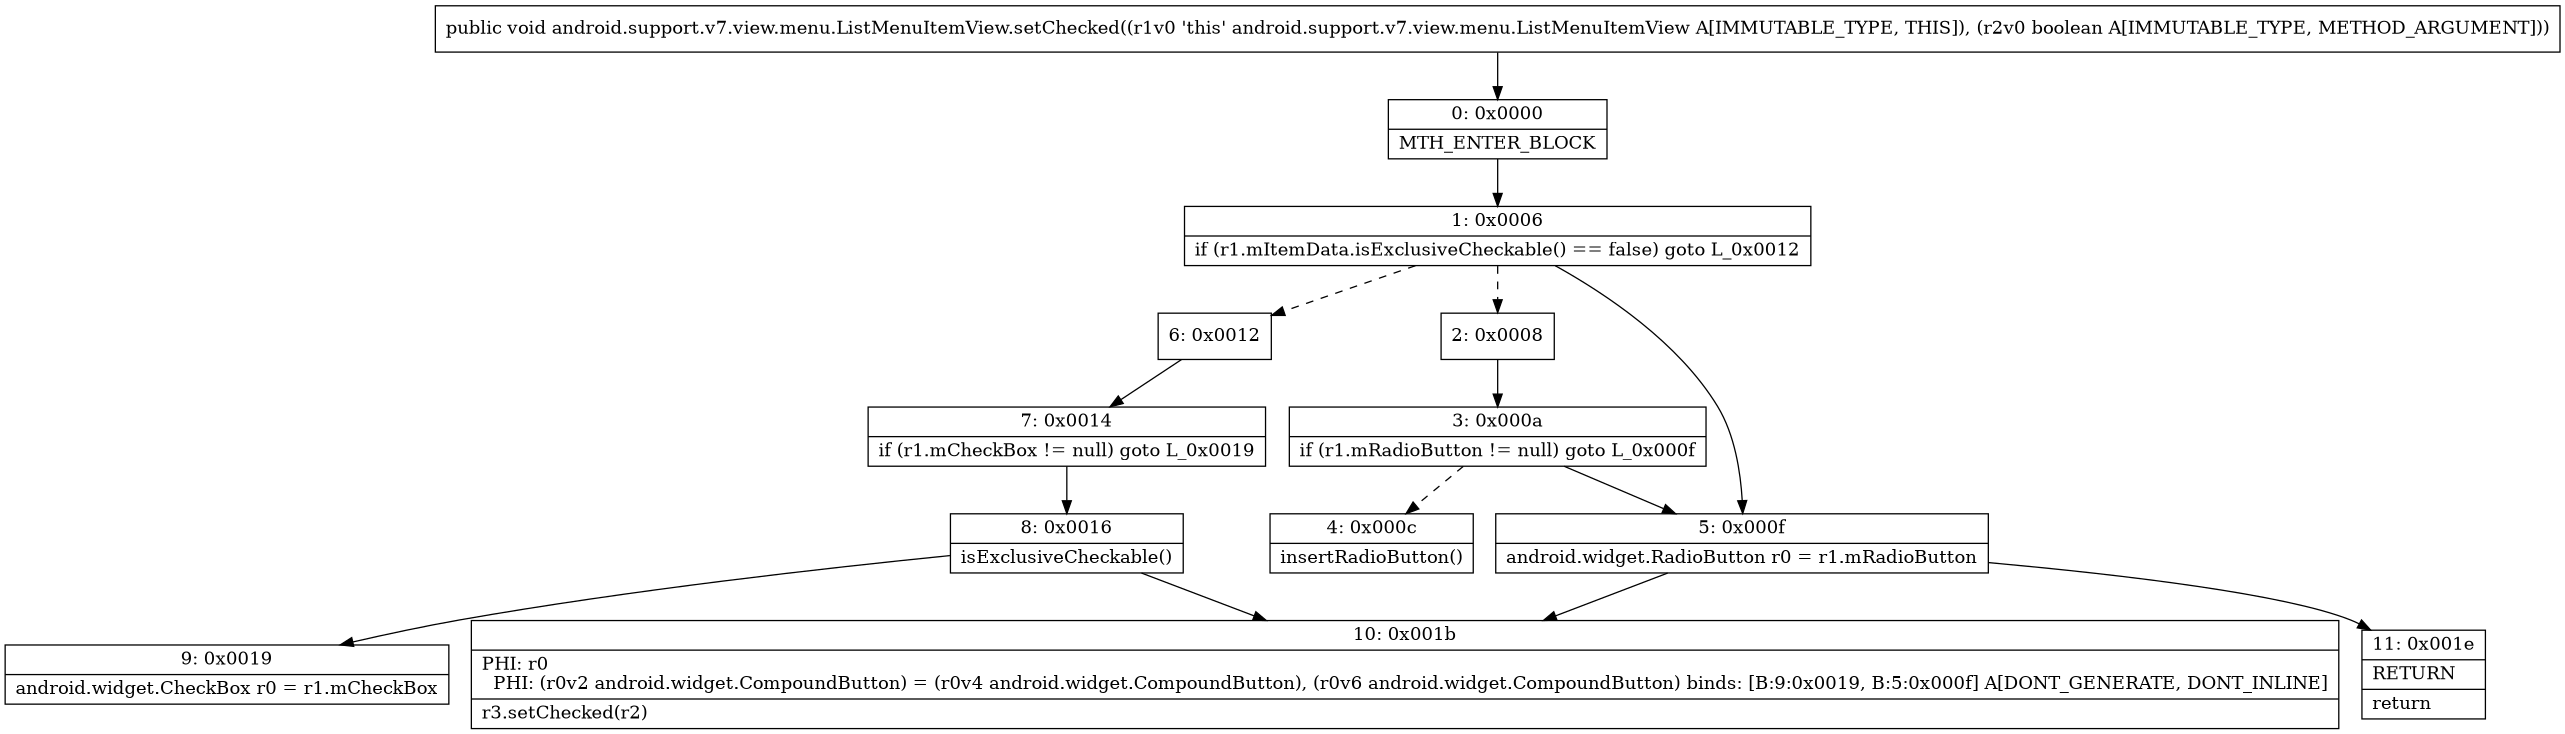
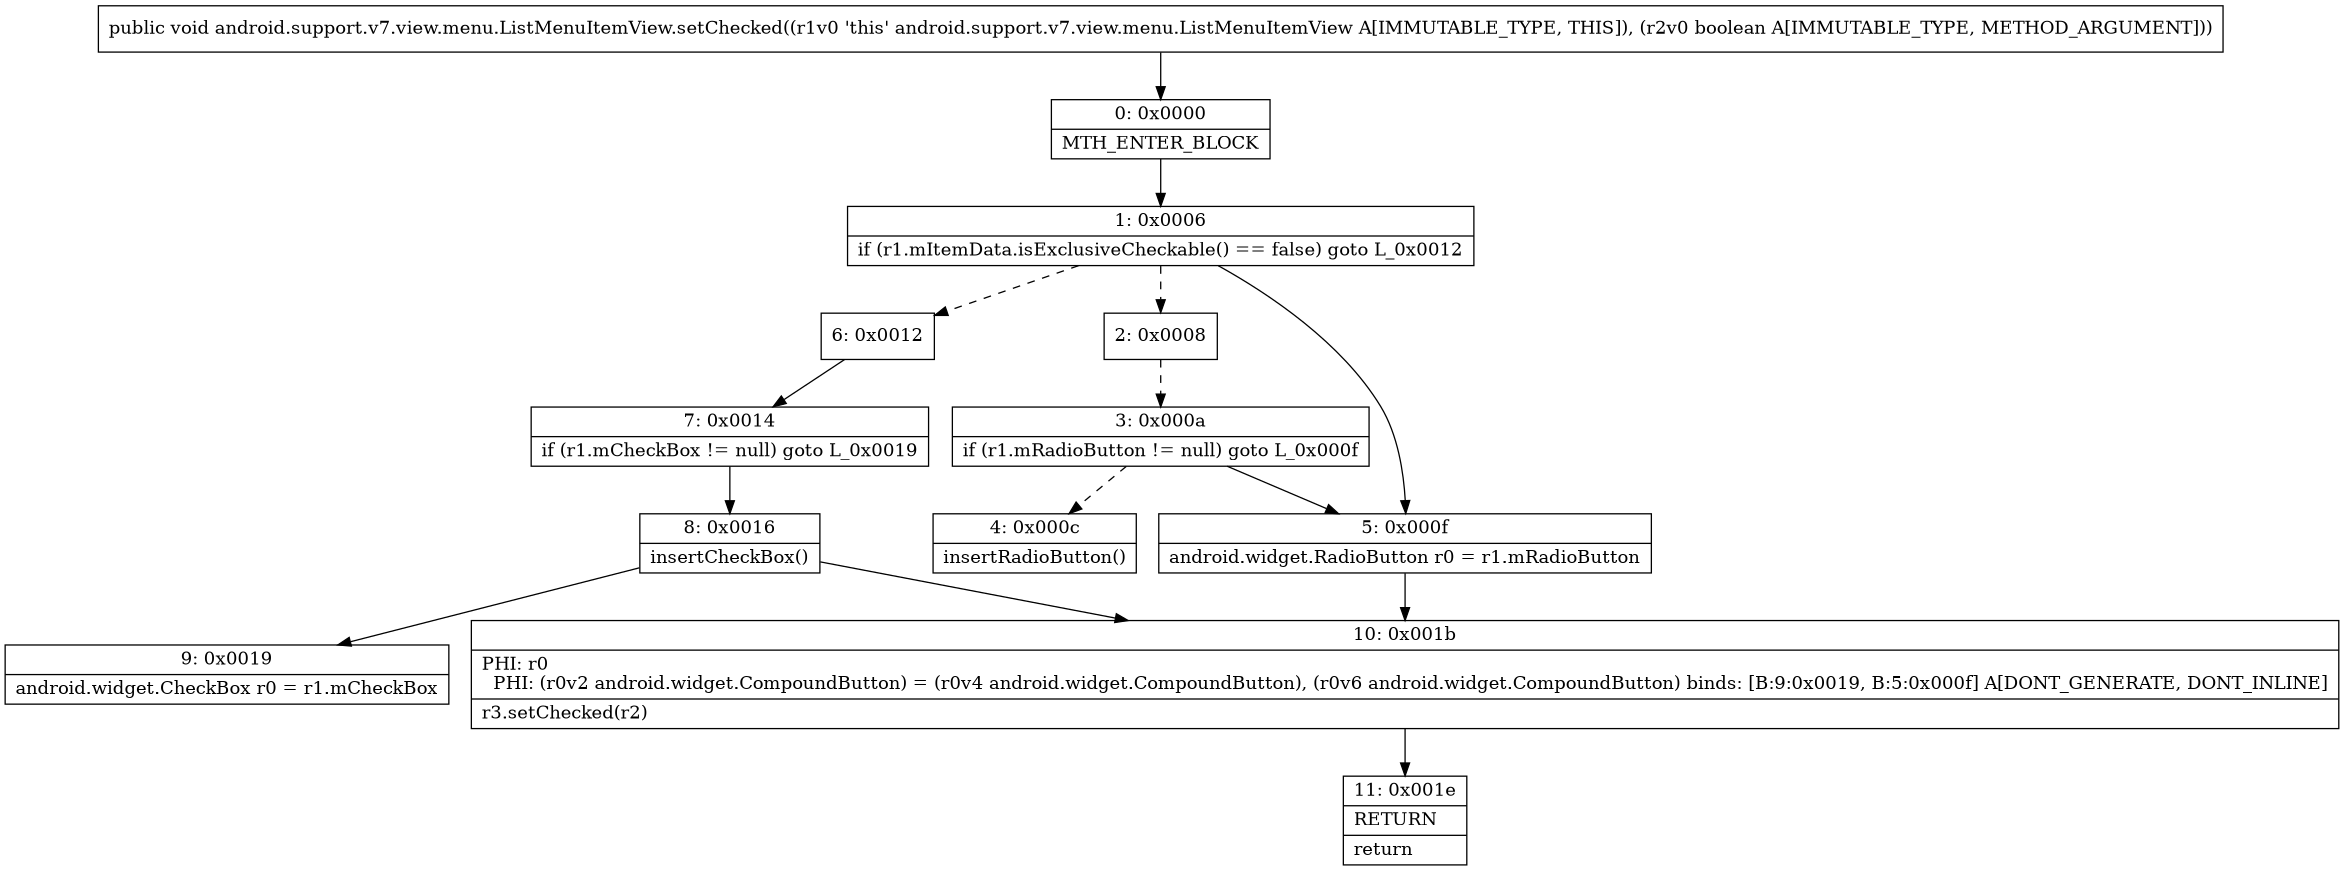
(1498, 377) -> (1161, 377)
(1067, 558) -> (730, 558)
(2176, 583) -> (1405, 746)
